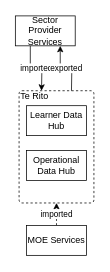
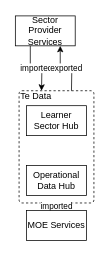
(36, 97) -> (37, 97)
(57, 120) -> (57, 120)
(57, 165) -> (57, 180)
(57, 240) -> (57, 225)
